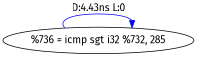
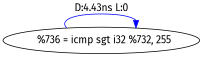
(98, 40) -> (101, 40)
